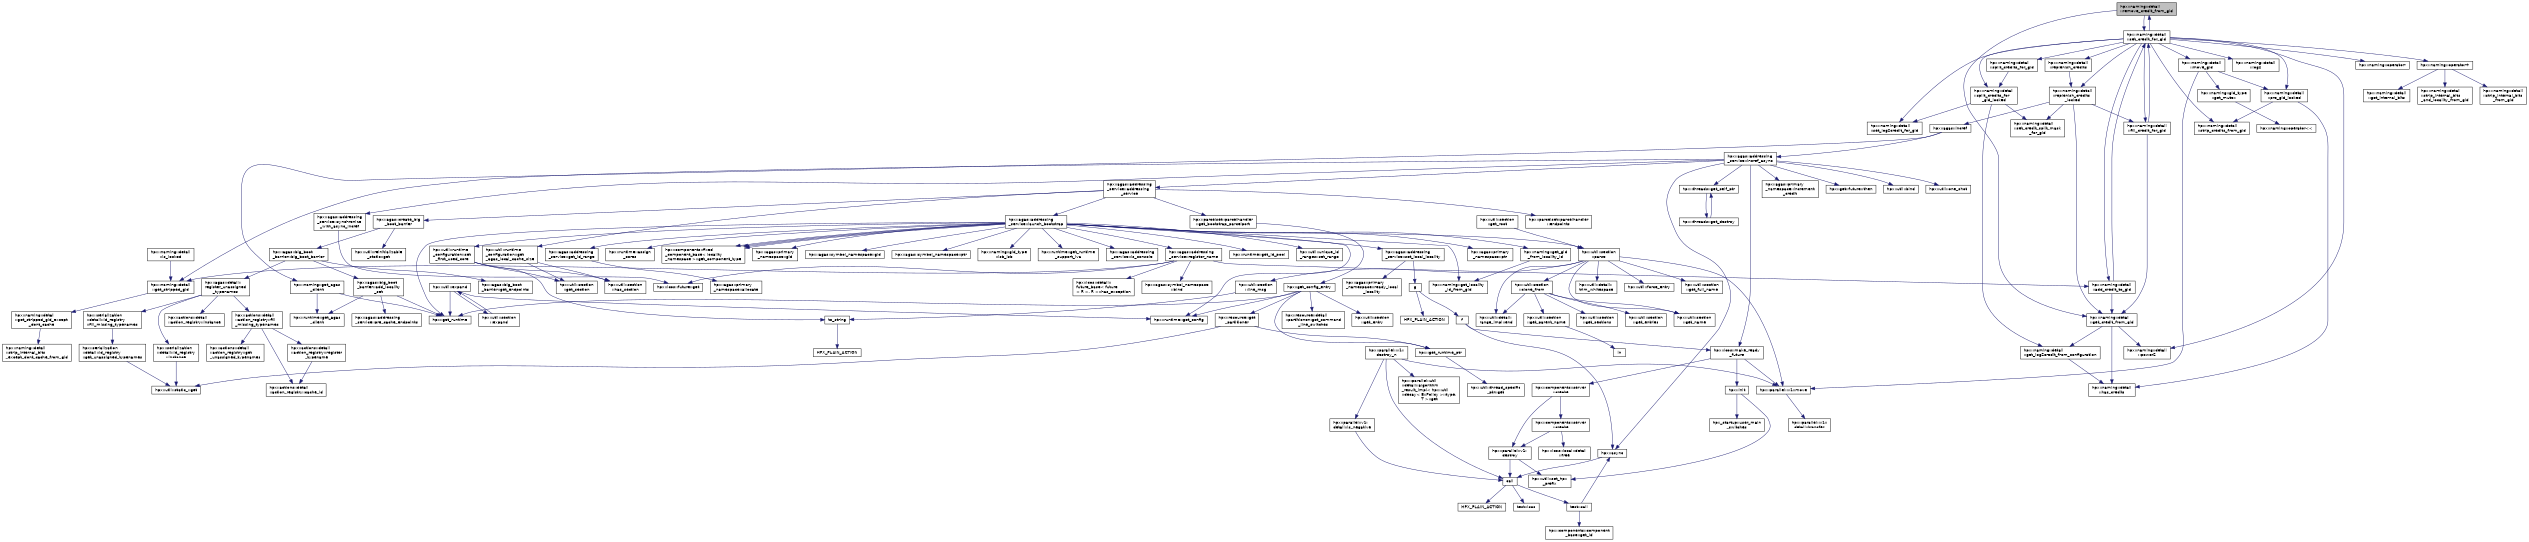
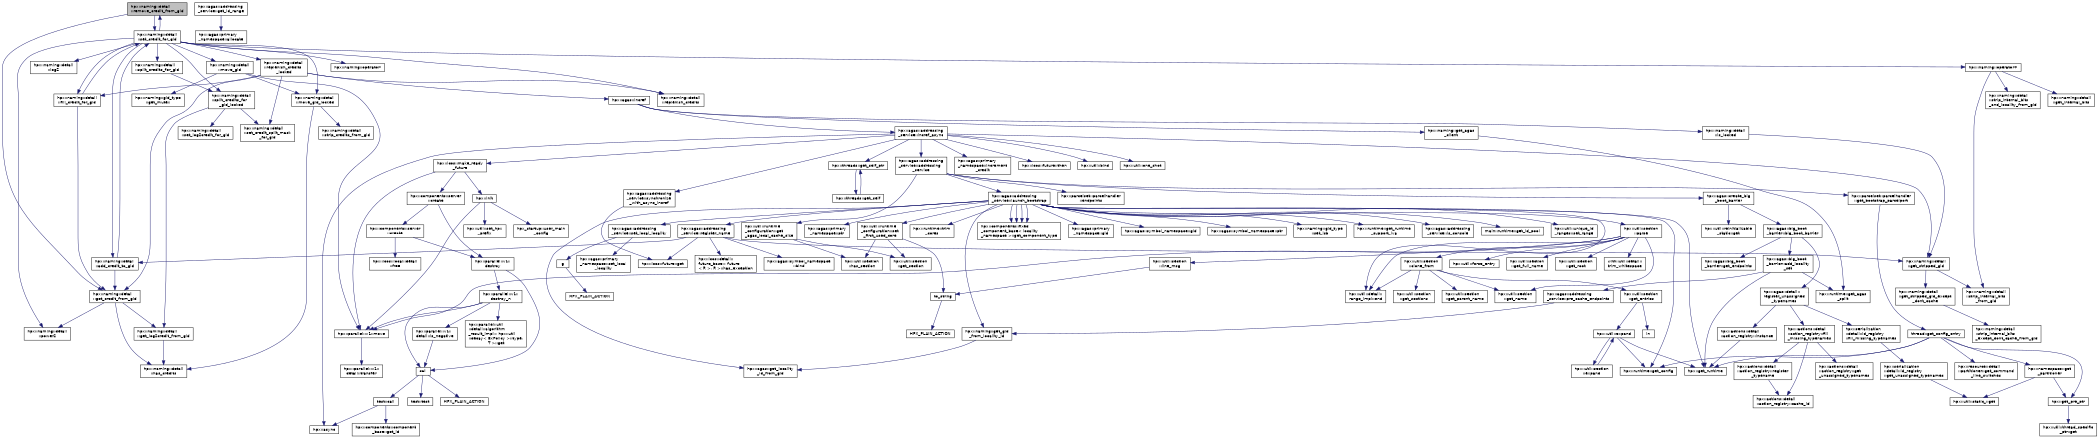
(1967, 64) -> none
(2070, 77) -> (484, 81)
(2177, 84) -> none
(2284, 96) -> (315, 100)
none -> (1167, 122)
(2286, 128) -> none
(1851, 189) -> (1044, 166)
(1709, 222) -> (858, 198)
(769, 232) -> (1605, 228)
(1546, 238) -> (1610, 247)
(630, 255) -> (932, 231)
(1004, 255) -> (1320, 231)
(1259, 255) -> (1513, 231)
none -> (429, 268)
none -> (1952, 278)
(1310, 287) -> (1936, 334)
(1372, 287) -> (604, 264)
(1458, 287) -> (771, 371)
(1596, 287) -> (1625, 264)
(388, 303) -> (1726, 352)
none -> (1628, 315)
(317, 320) -> (1843, 297)
(1237, 320) -> (2050, 371)
(1372, 320) -> none
(1462, 320) -> none
none -> (1286, 327)
(1589, 335) -> (1645, 314)
(176, 353) -> none
(1440, 353) -> (2068, 402)
(2060, 353) -> (164, 334)
(1737, 425) -> (541, 231)
(1528, 466) -> (496, 278)
(1562, 466) -> none
(1526, 507) -> (420, 402)
